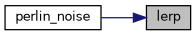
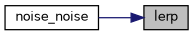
(53, 18) -> (52, 18)
